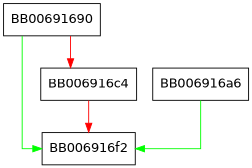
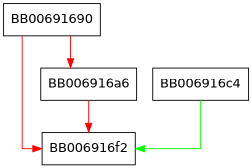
(71, 47) -> (71, 47)
(22, 98) -> (22, 98)
(89, 112) -> (197, 149)
(197, 149) -> (89, 112)
